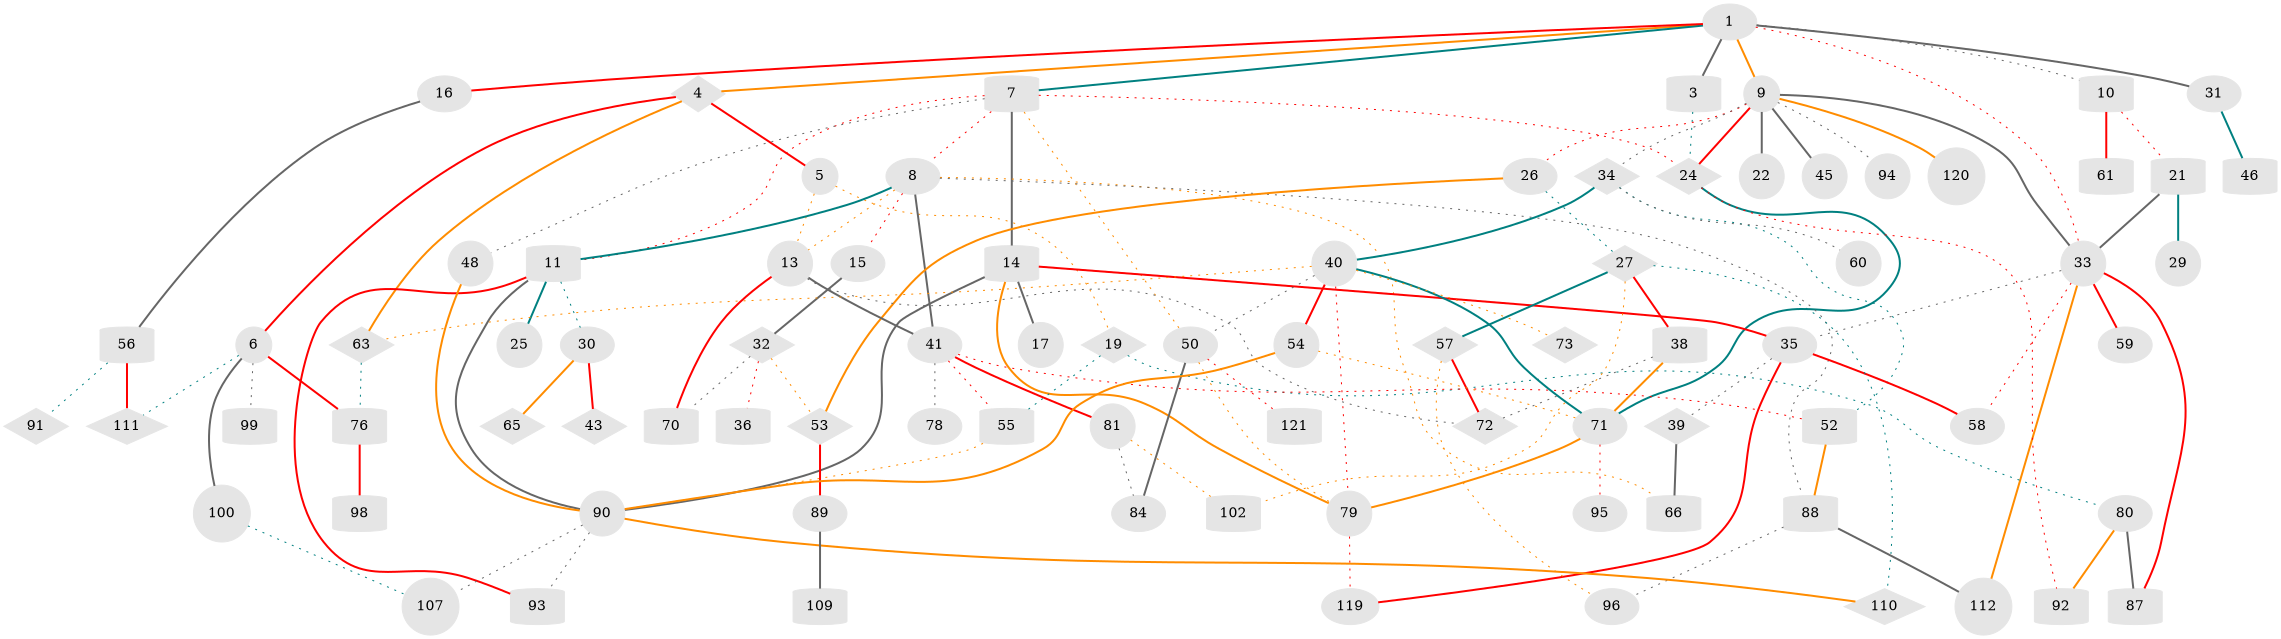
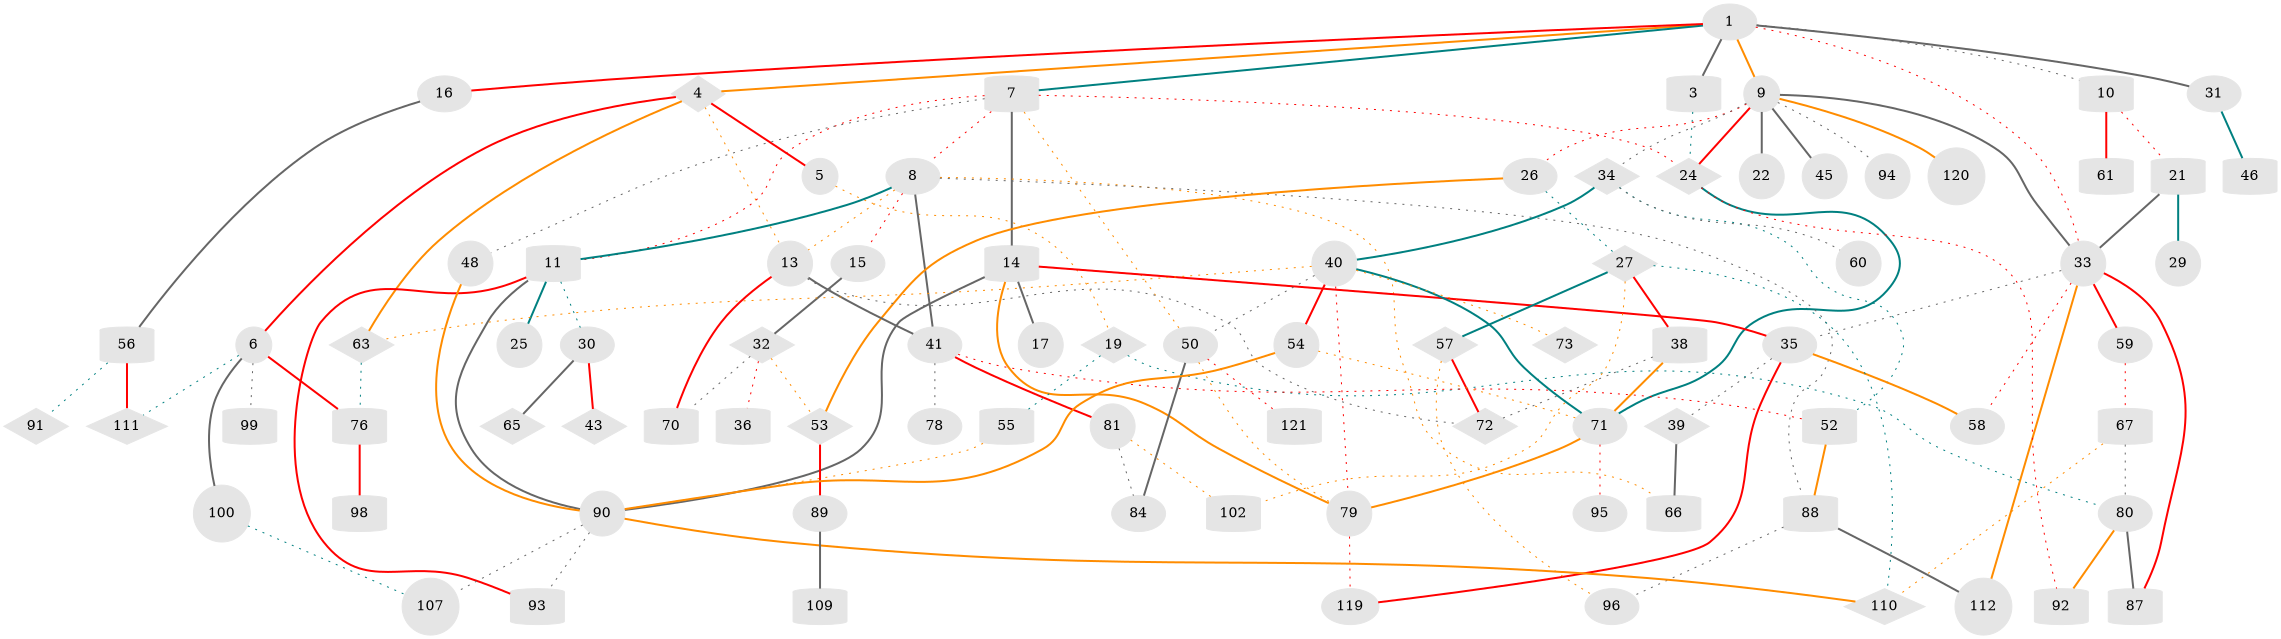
(804, 224) -> (742, 175)
(1879, 379) -> (1879, 379)
(970, 385) -> none
(548, 387) -> (548, 387)
none -> (2125, 426)
